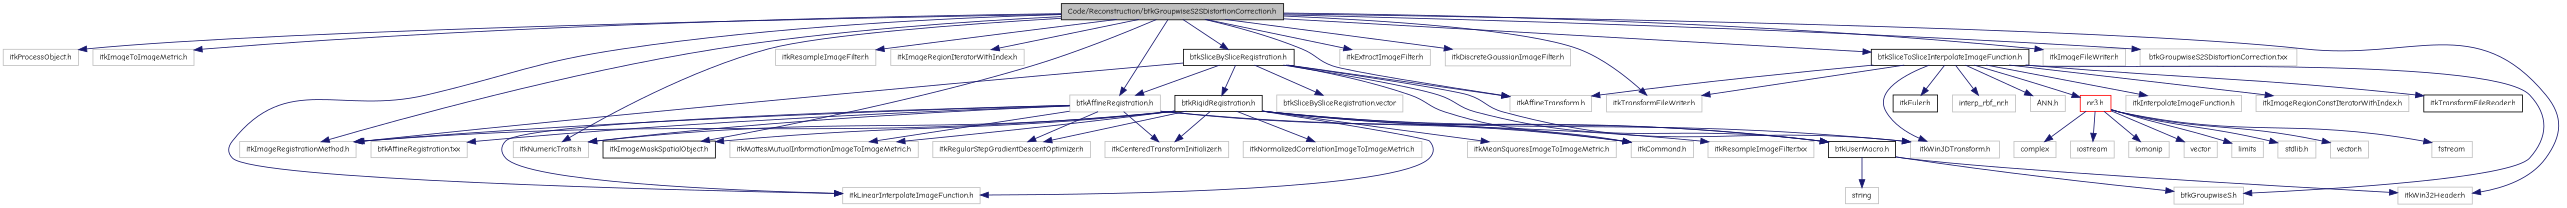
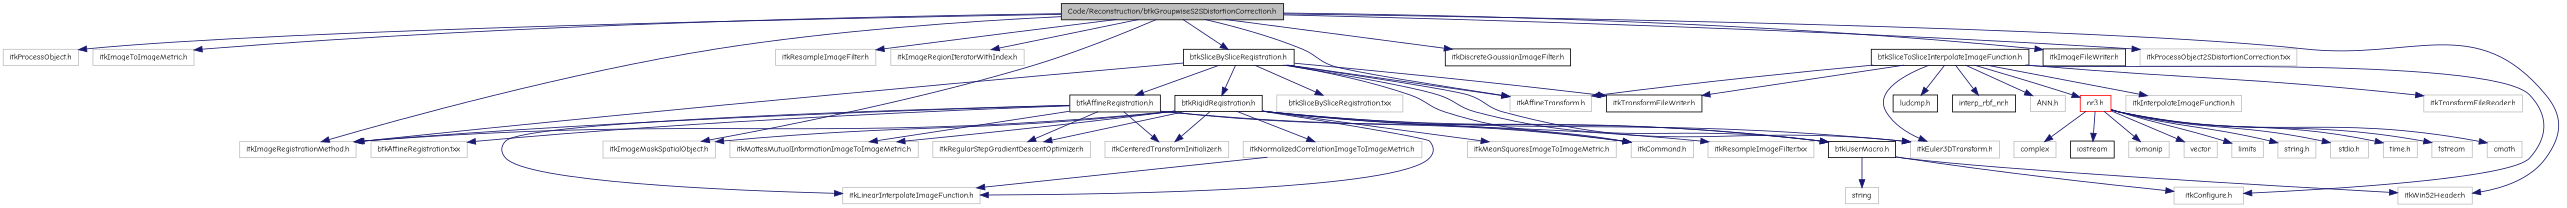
(1573, 35) -> none
(1534, 38) -> (1446, 78)
(1146, 54) -> none
(1385, 57) -> none
(1508, 57) -> (1508, 57)
(2084, 57) -> (2084, 57)
(2218, 57) -> (2218, 57)
(332, 100) -> (1126, 172)
(1115, 103) -> (1115, 103)
(1340, 103) -> (1340, 103)
(1654, 103) -> (1654, 103)
(1915, 103) -> (1915, 103)
(1984, 103) -> (1984, 103)
(2332, 103) -> none
(2473, 103) -> (2473, 103)
(551, 150) -> none
(659, 150) -> (659, 150)
(1955, 150) -> (1955, 150)
(2092, 150) -> (2092, 150)
(2297, 150) -> (2297, 150)
(2349, 150) -> (2349, 150)
none -> (2400, 150)
none -> (2505, 150)
(2209, 196) -> (2209, 196)
(2435, 196) -> (2435, 196)
